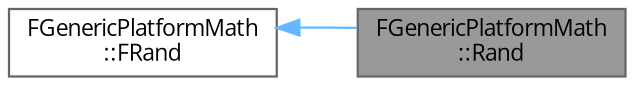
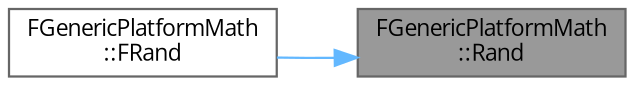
(329, 28) -> (306, 58)
